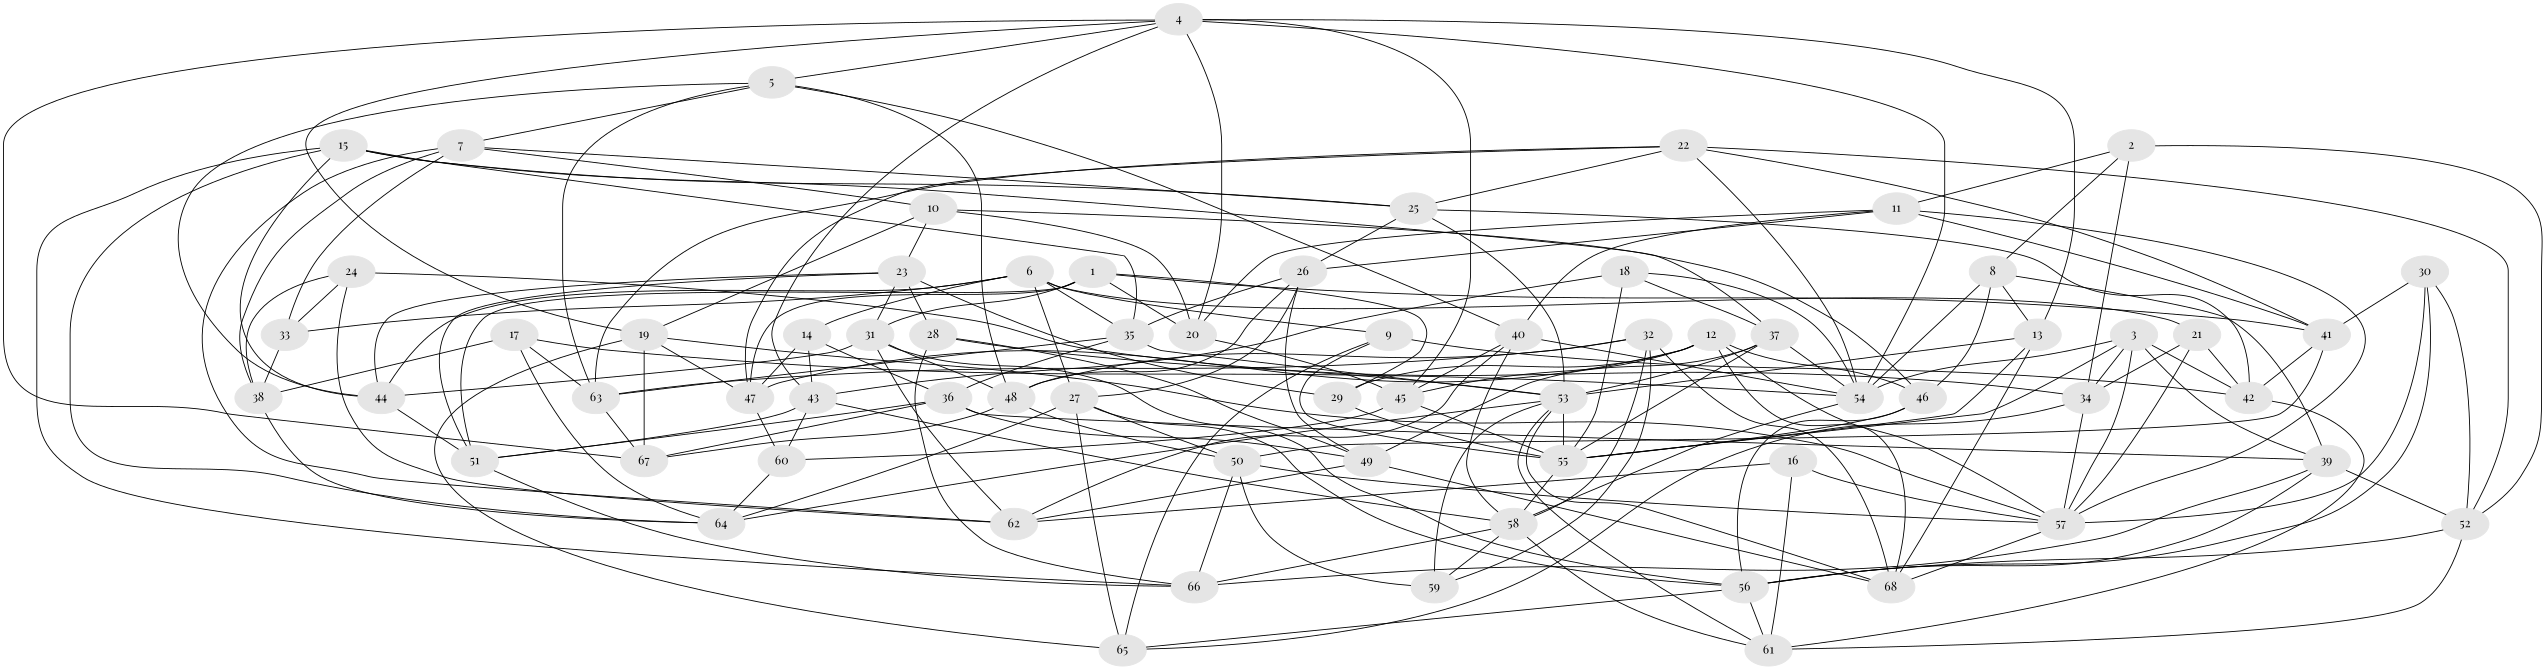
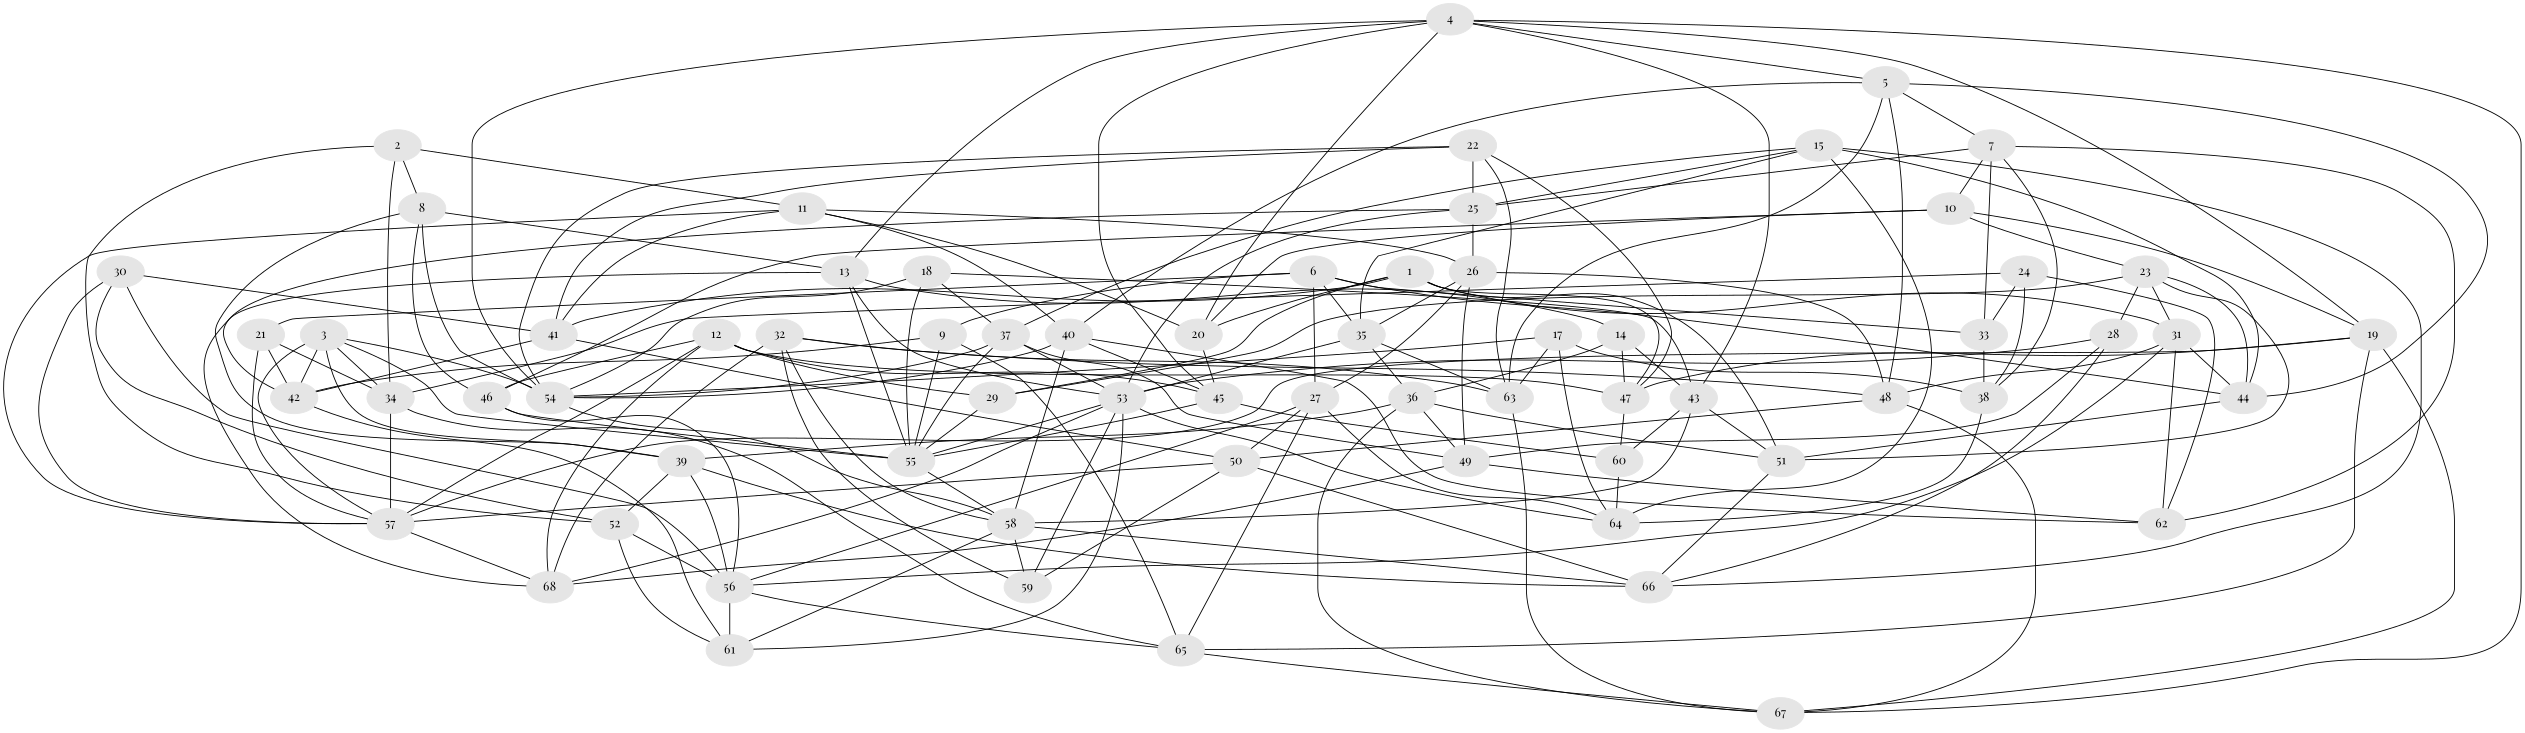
(2238, 190) -> none
(897, 301) -> (1235, 295)
(1793, 461) -> none
none -> (1481, 684)
